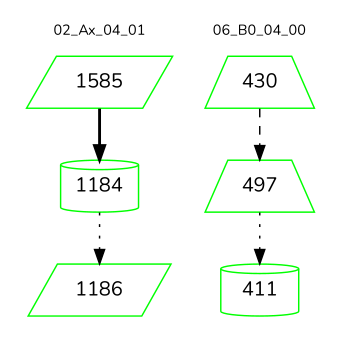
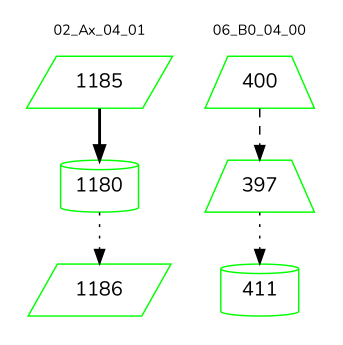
(100, 82) -> (100, 82)
(260, 82) -> (260, 82)
(100, 186) -> (100, 186)
(260, 186) -> (260, 186)
